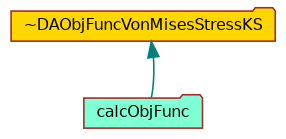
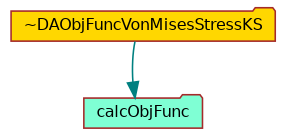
(154, 78) -> (133, 62)
